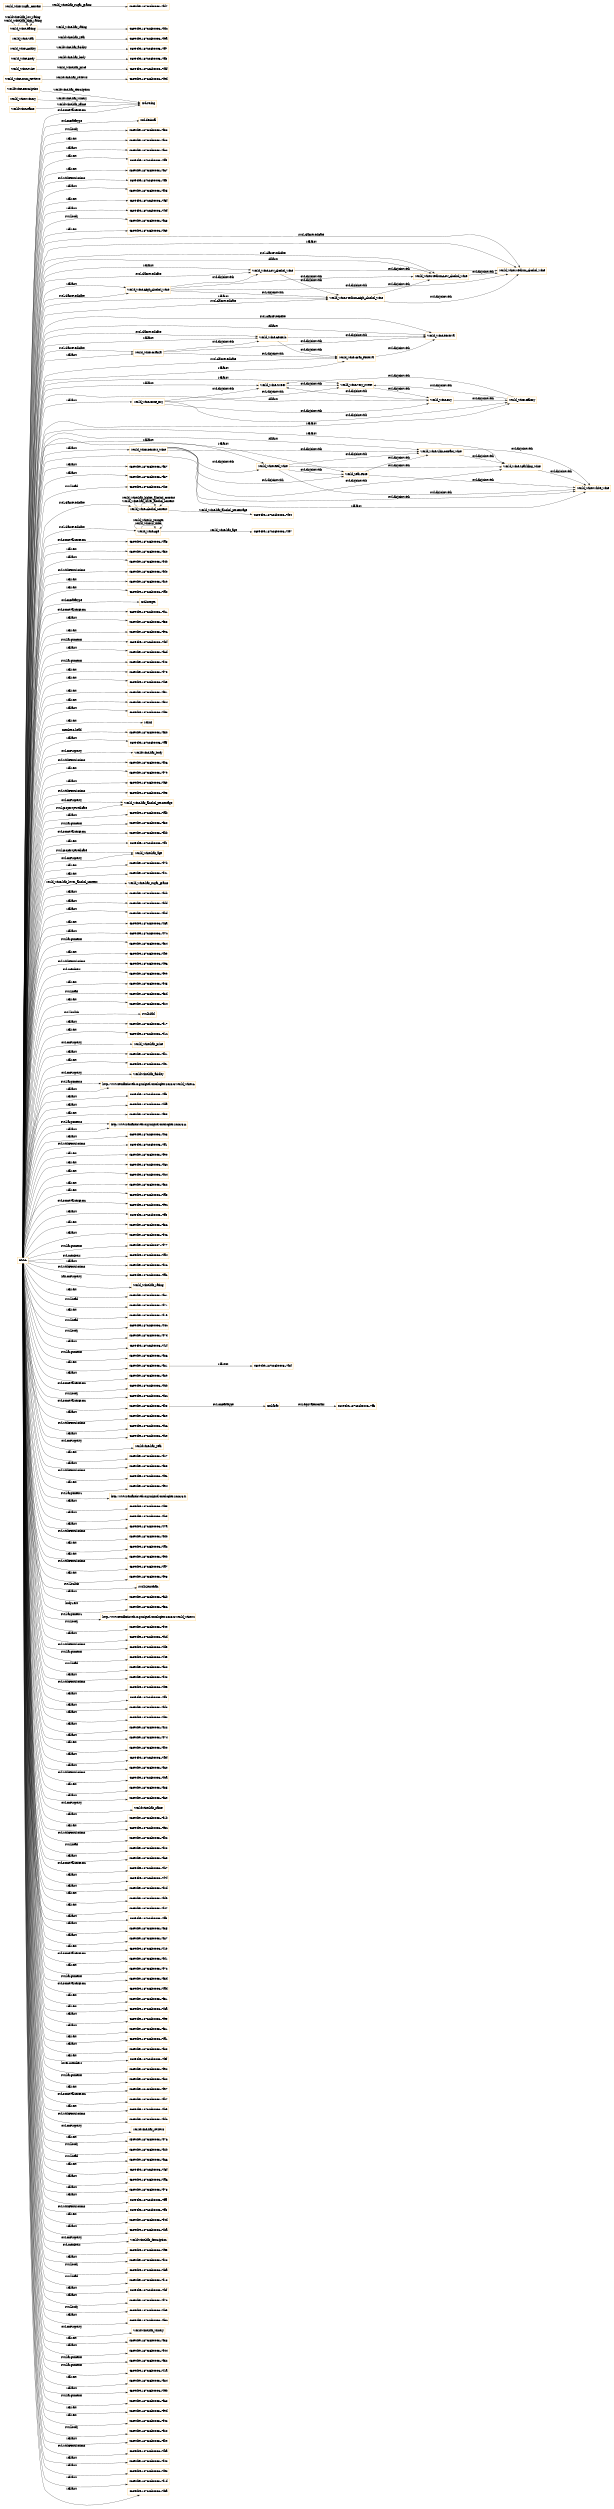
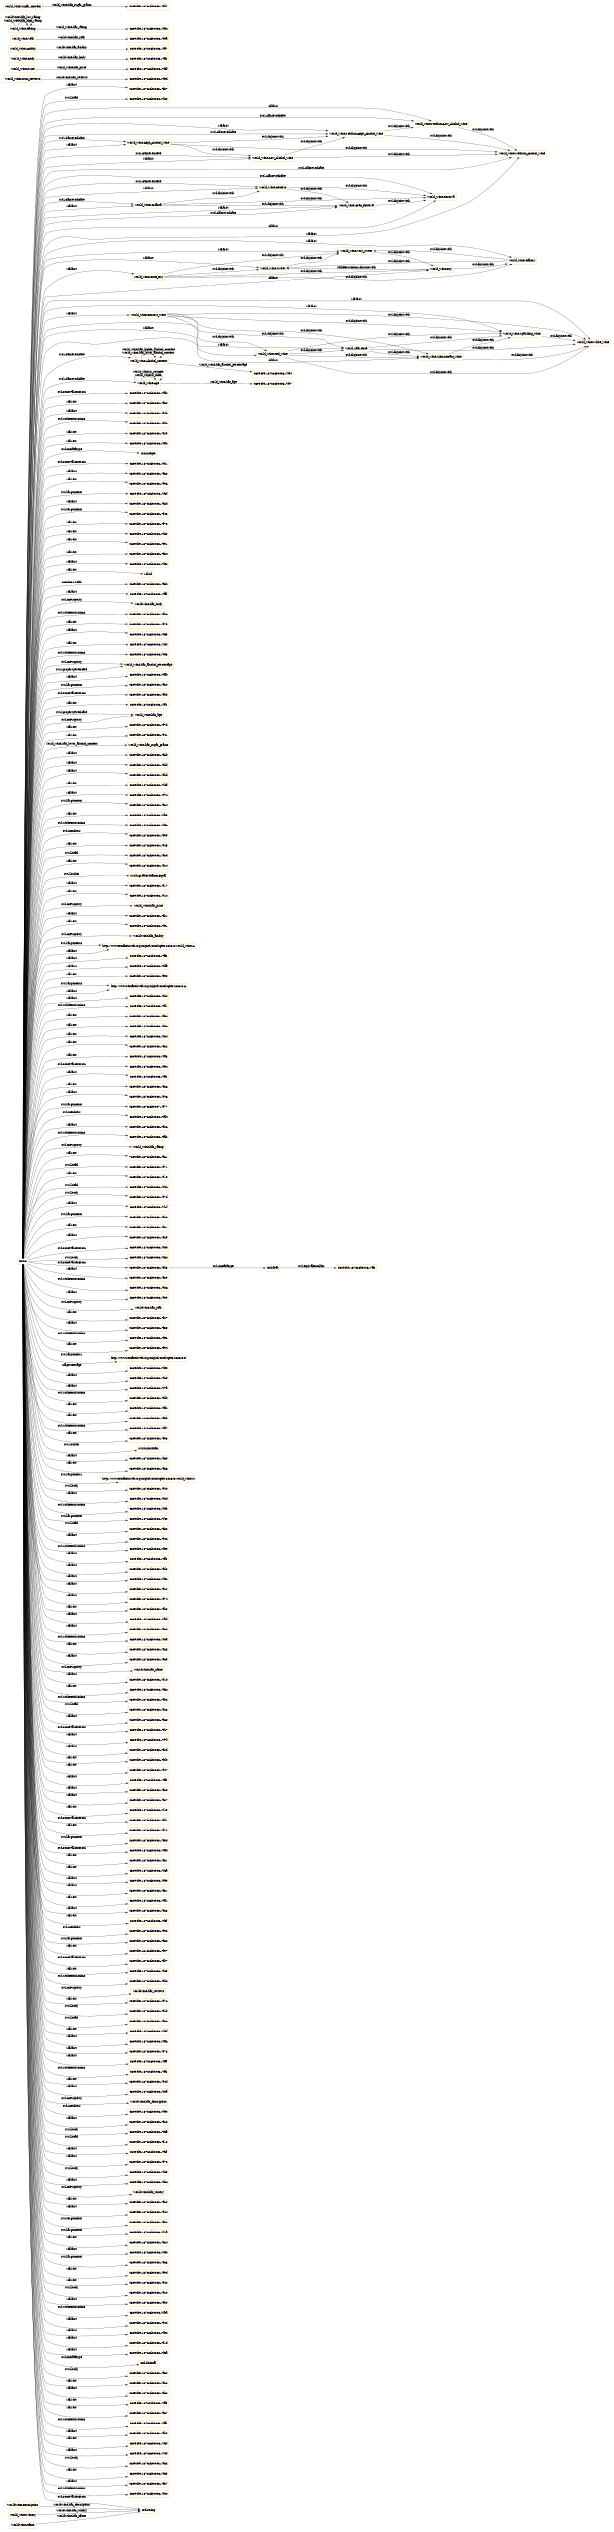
(285, 280) -> none
none -> (434, 342)
(356, 392) -> (356, 268)
(148, 1014) -> (148, 876)
(72, 1277) -> (72, 1145)
(148, 1296) -> (148, 1157)
(210, 1366) -> (27, 913)
(72, 1501) -> (72, 1365)
(148, 1557) -> (148, 1419)
(72, 1603) -> (72, 1463)
(72, 2064) -> (72, 1928)
none -> (148, 2494)
